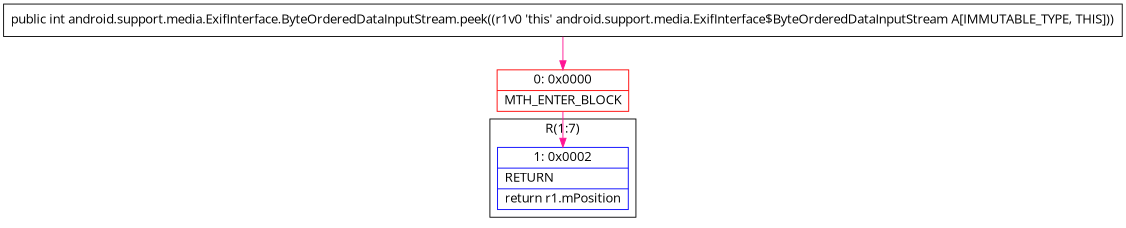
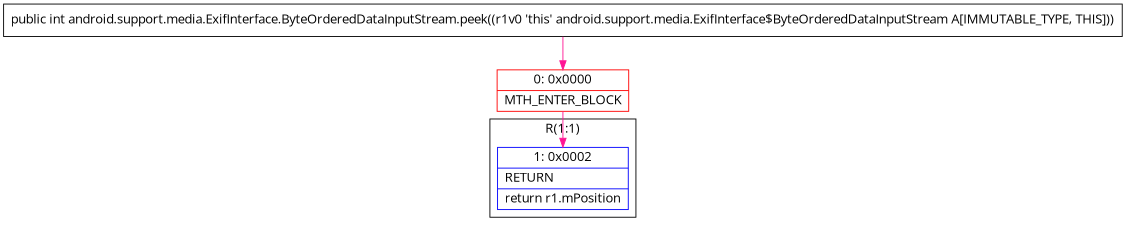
(563, 129) -> (563, 129)
